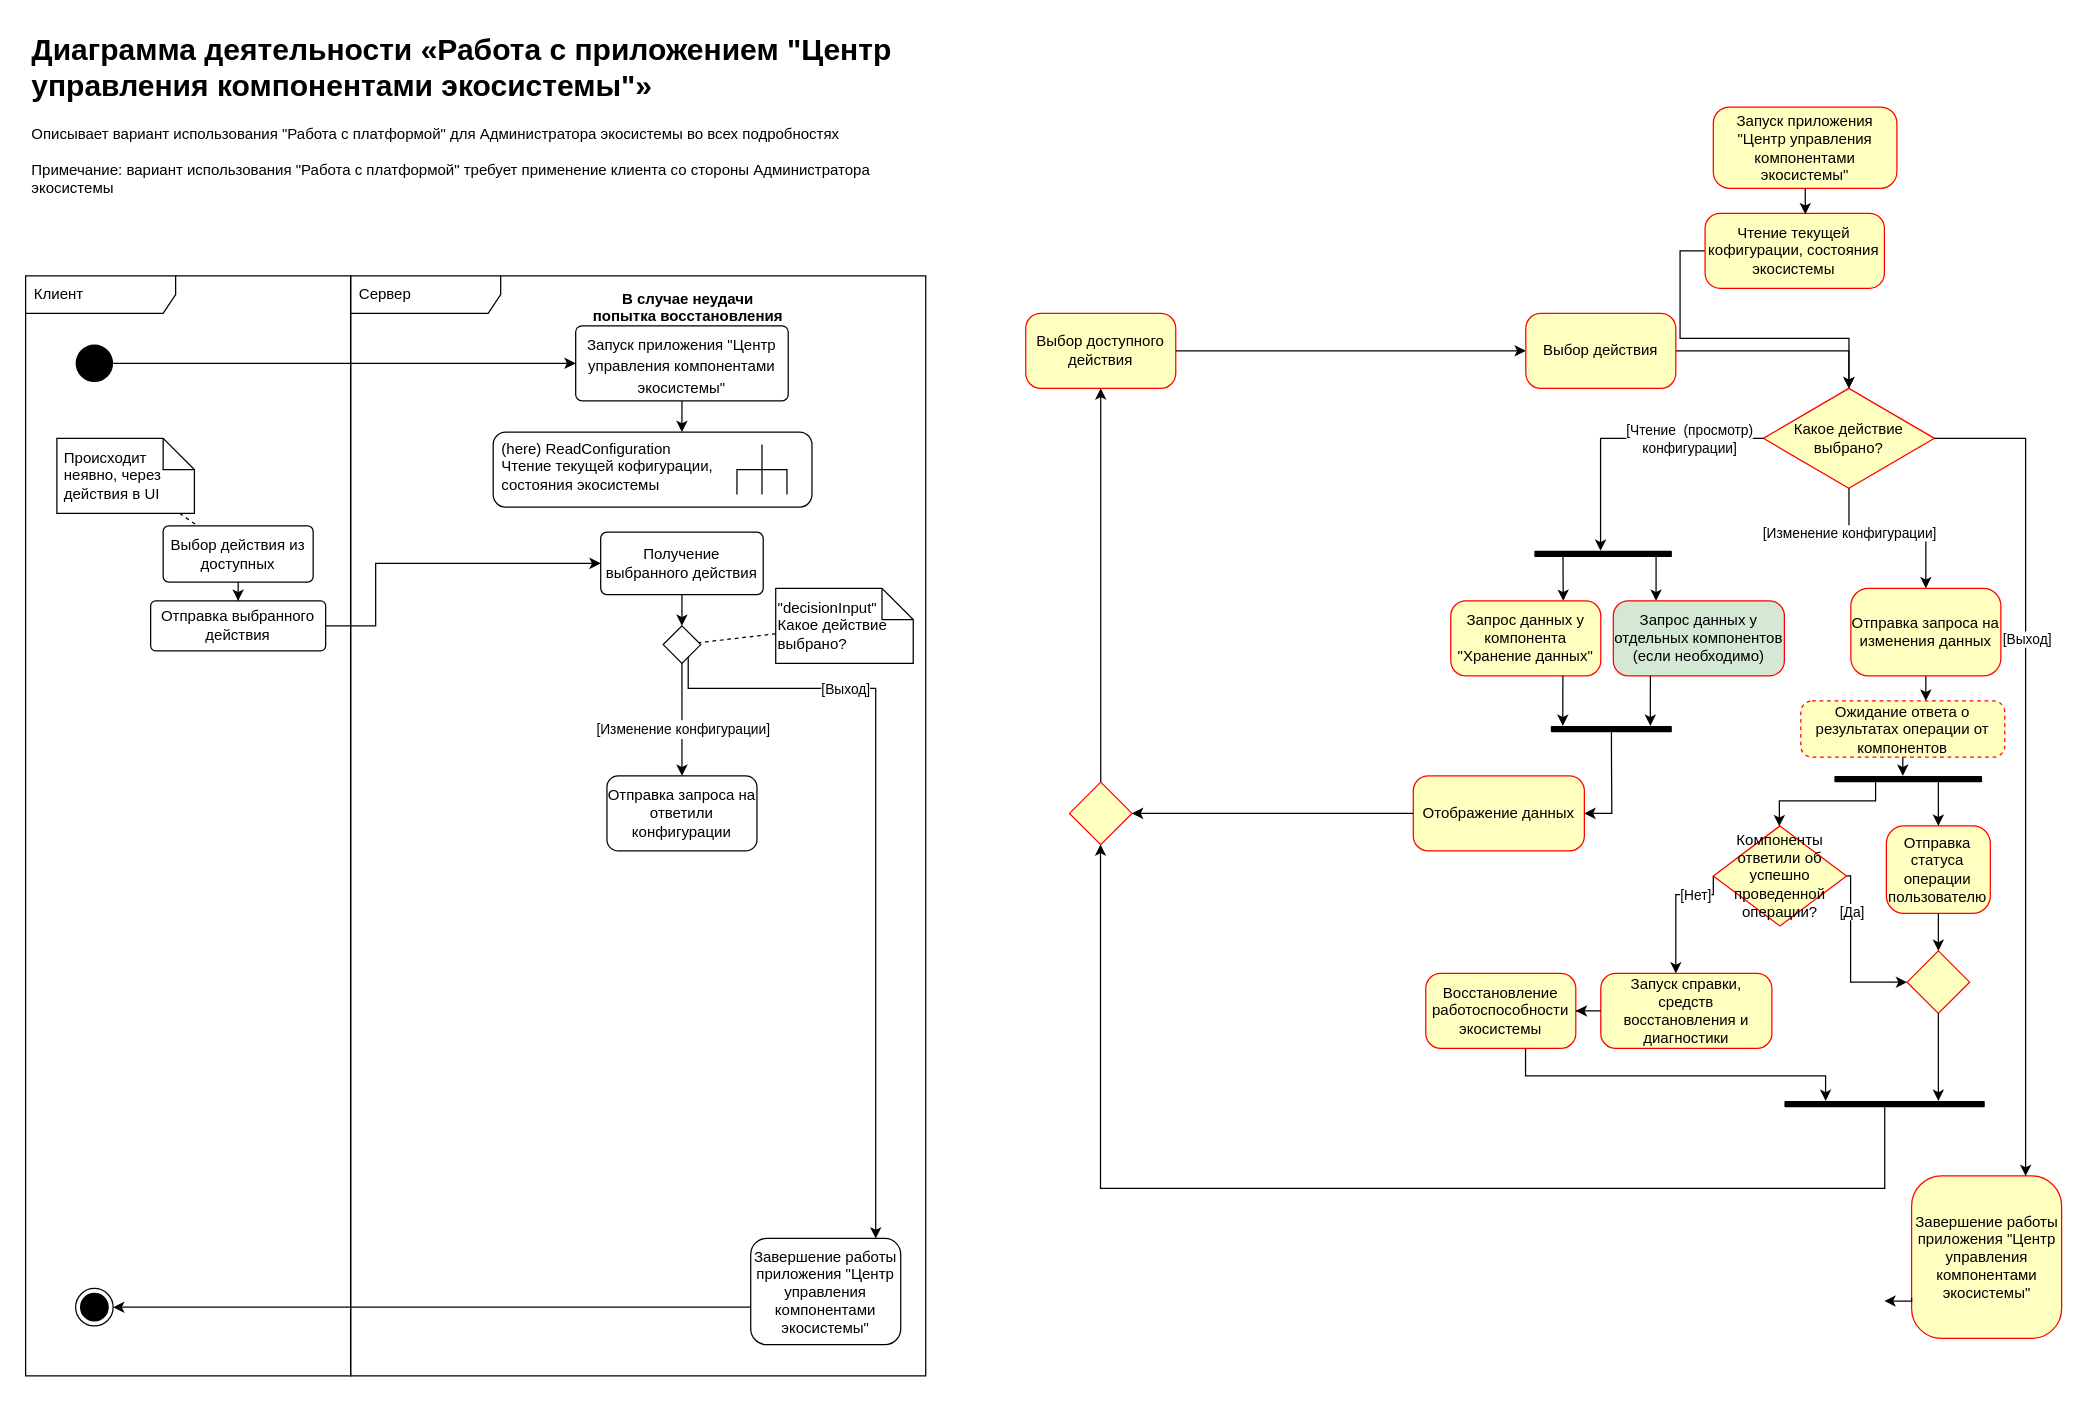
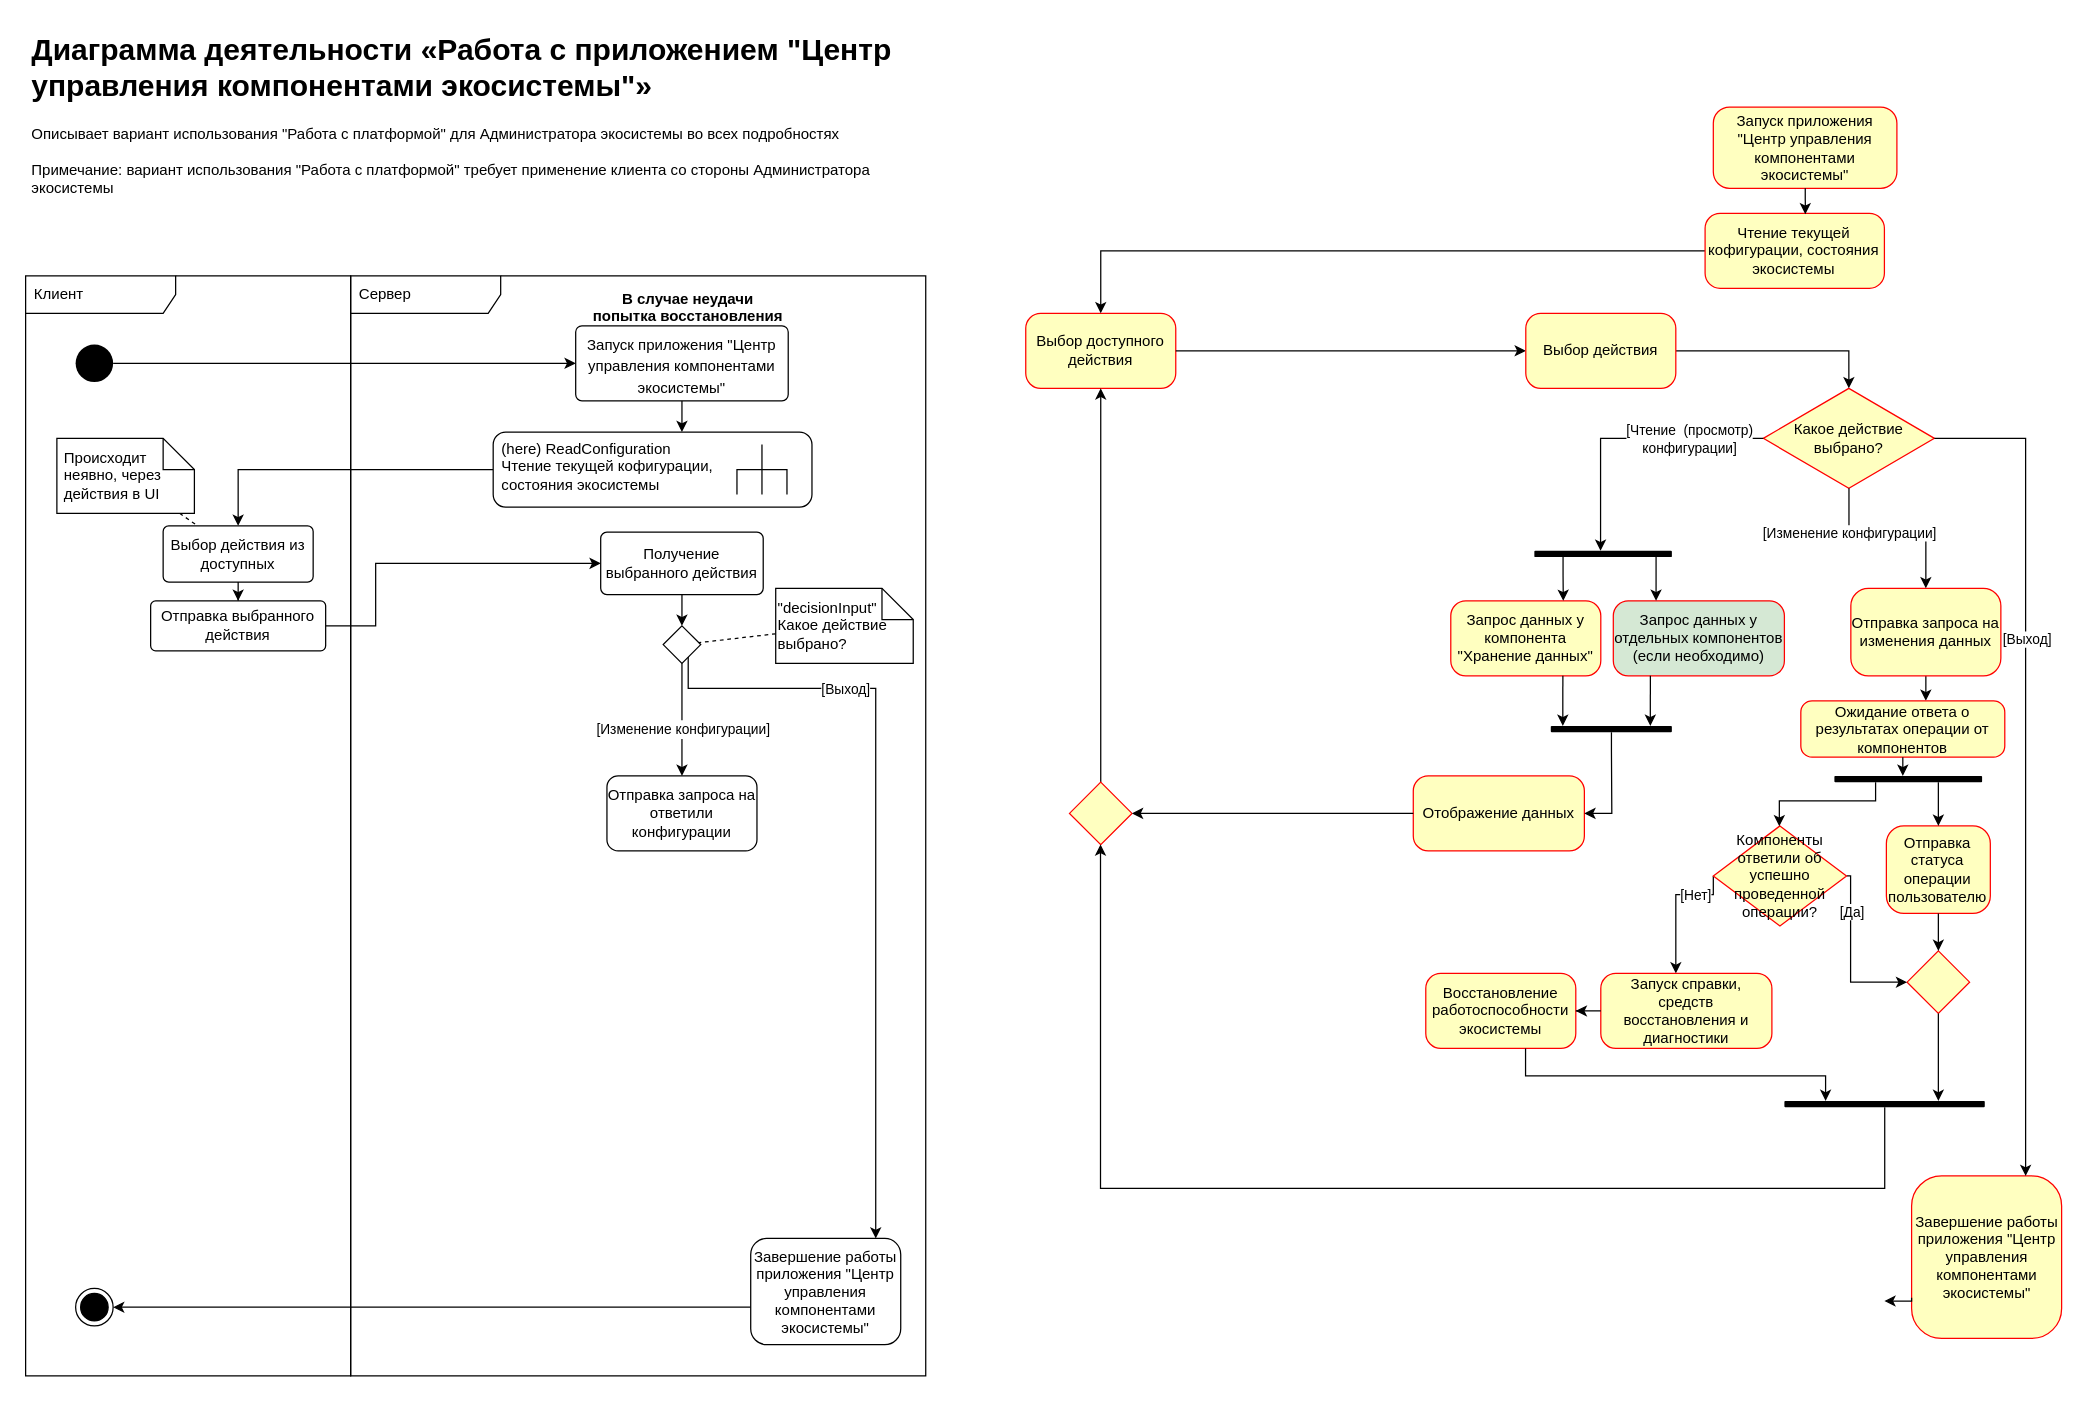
(1725, 338) -> (1365, 251)
none -> (342, 469)
(1903, 729) -> (1903, 729)
